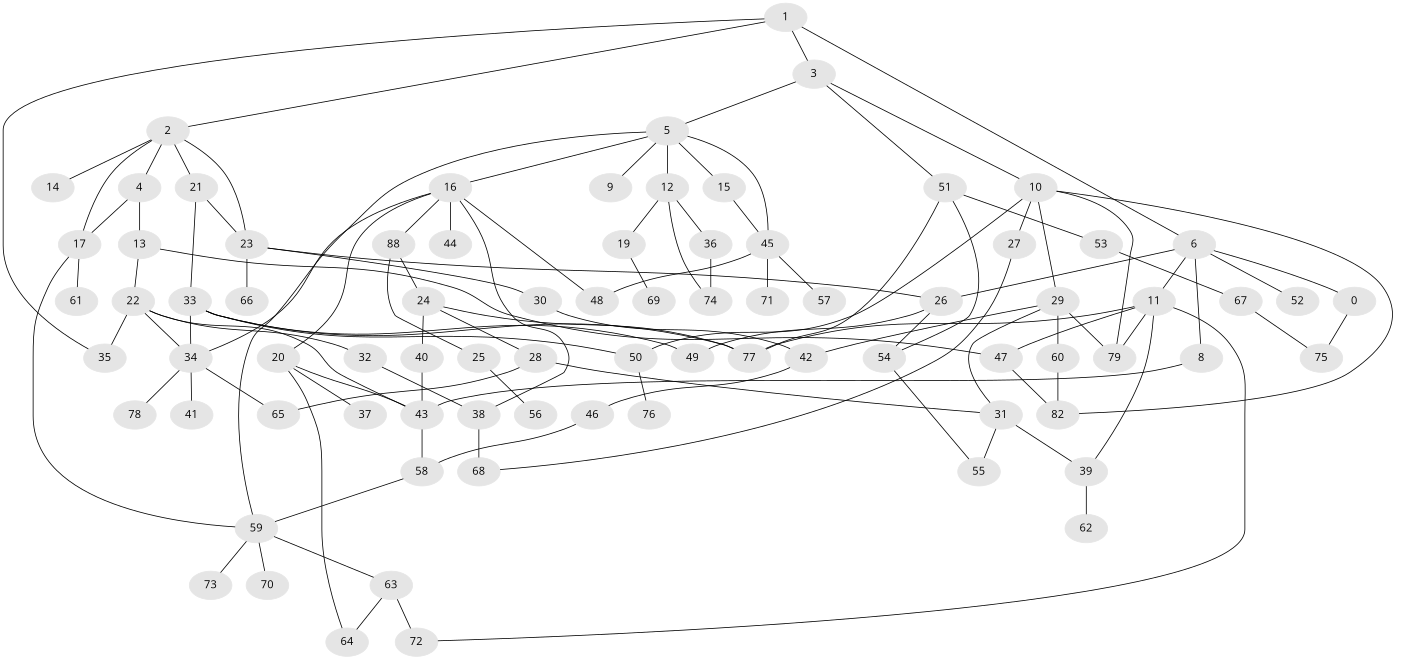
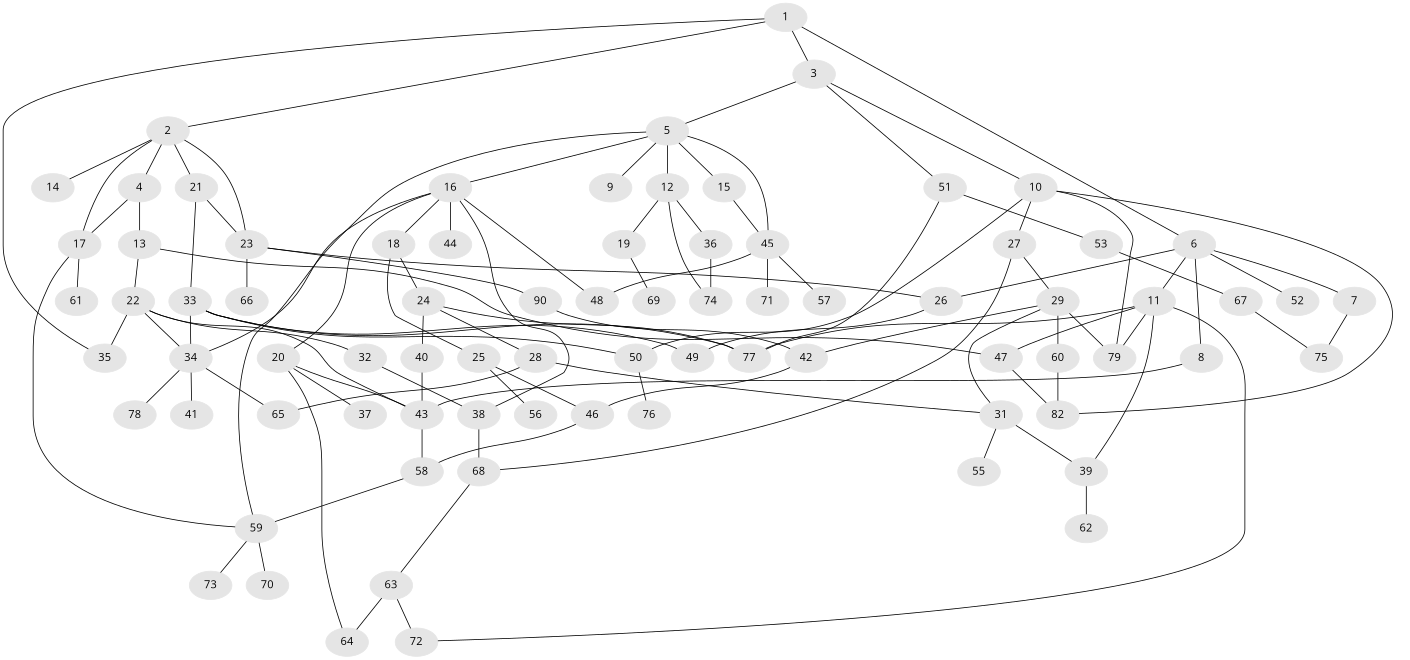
(394, 245) -> (394, 245)
(1047, 245) -> (1036, 273)
(540, 301) -> (540, 301)
(1355, 301) -> (1355, 301)
(884, 358) -> none
none -> (530, 384)
(319, 555) -> (435, 528)
